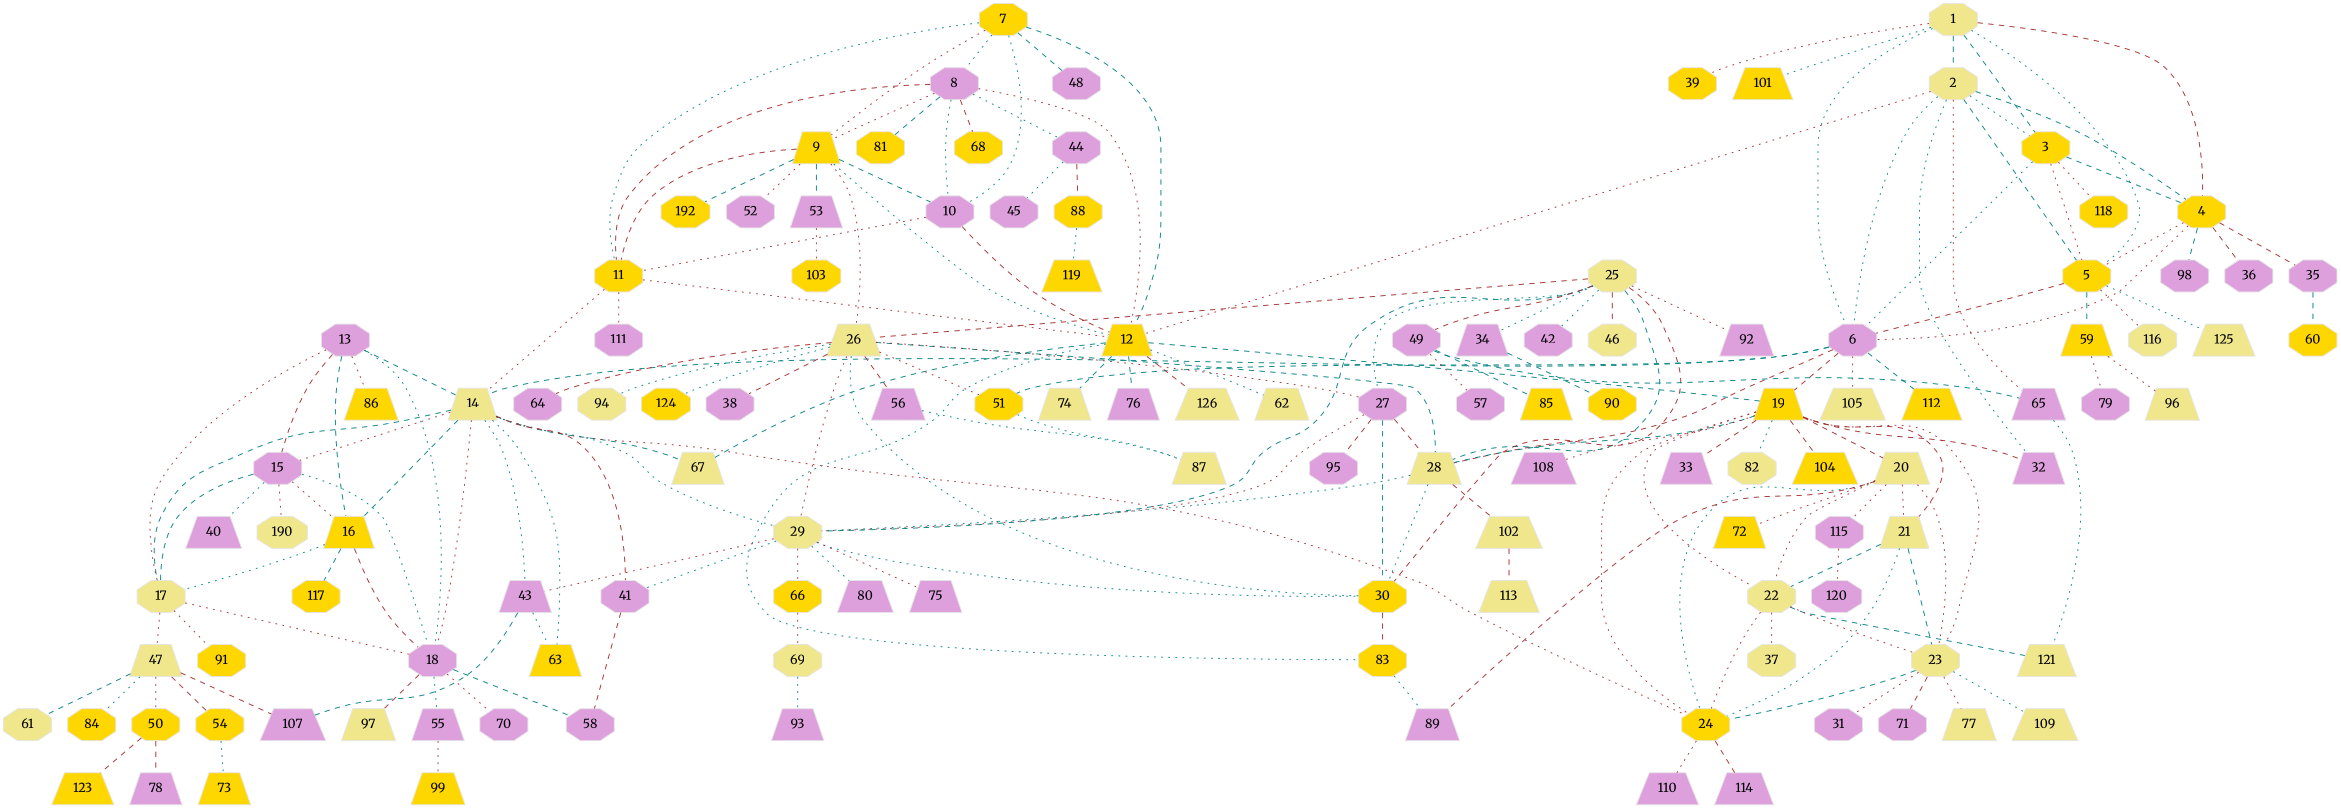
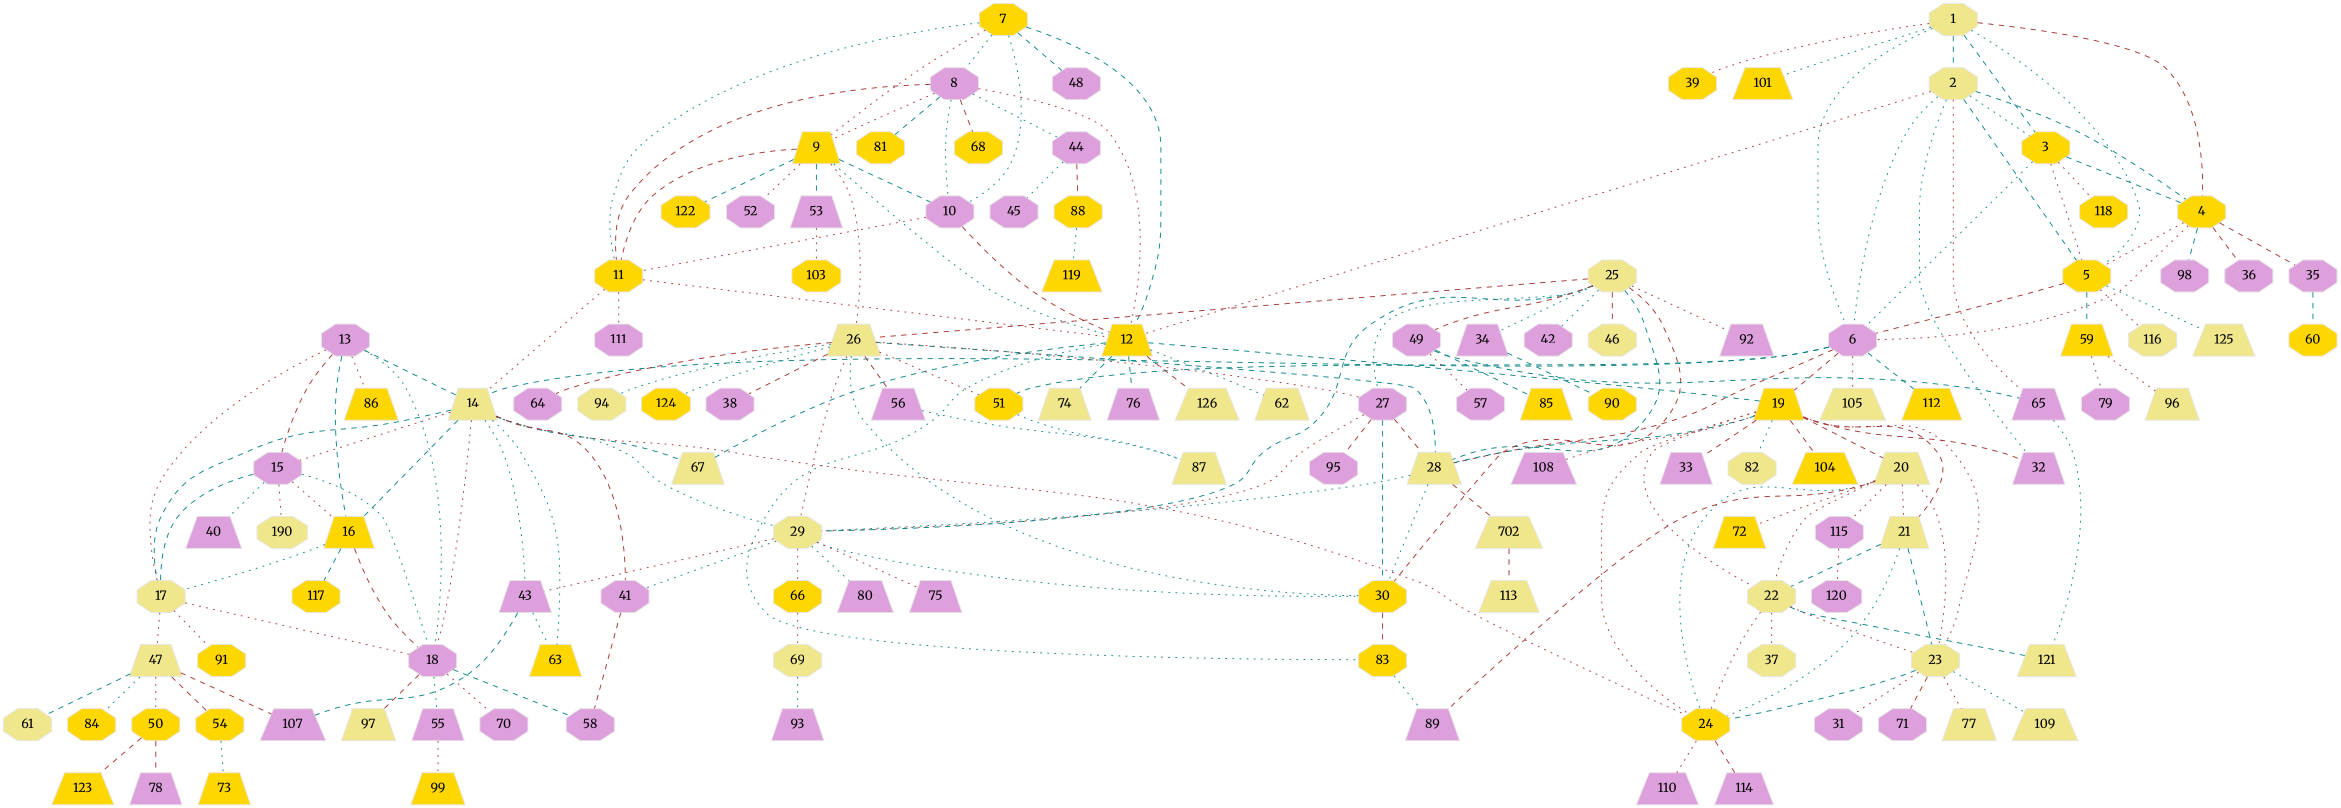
(686, 212) -> (686, 212)
(1509, 532) -> (1509, 532)
